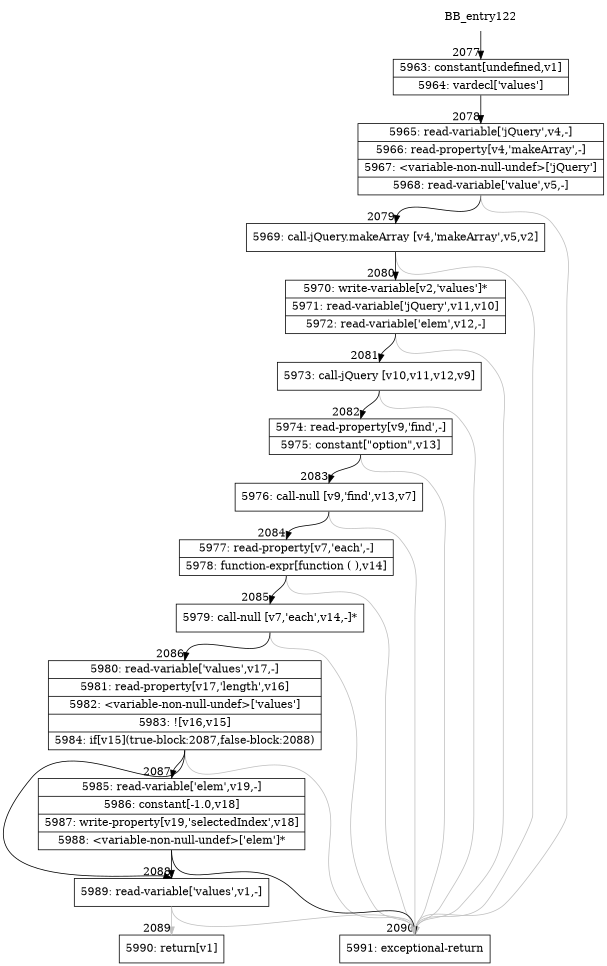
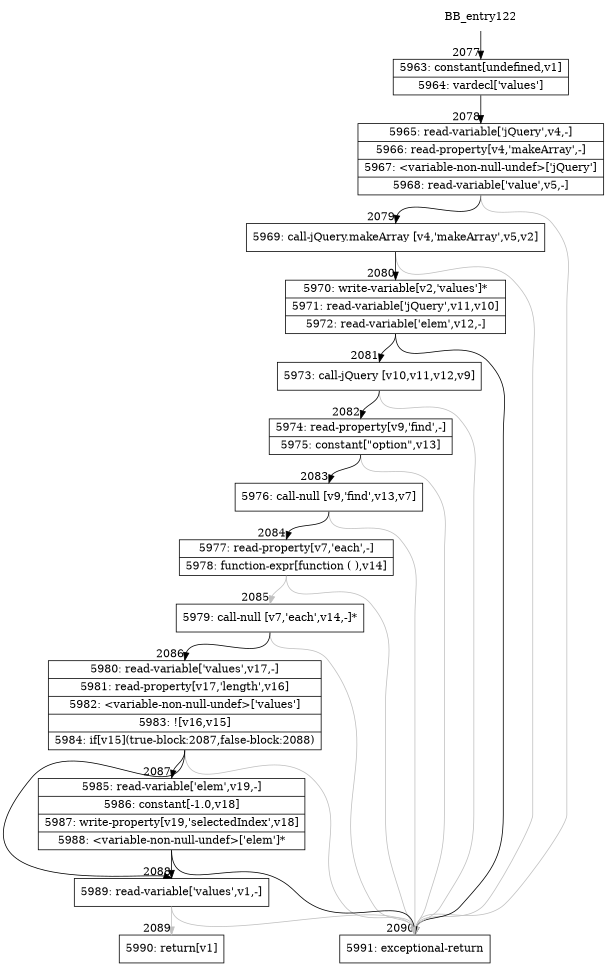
(281, 587) -> (281, 587)
(503, 609) -> (503, 609)
